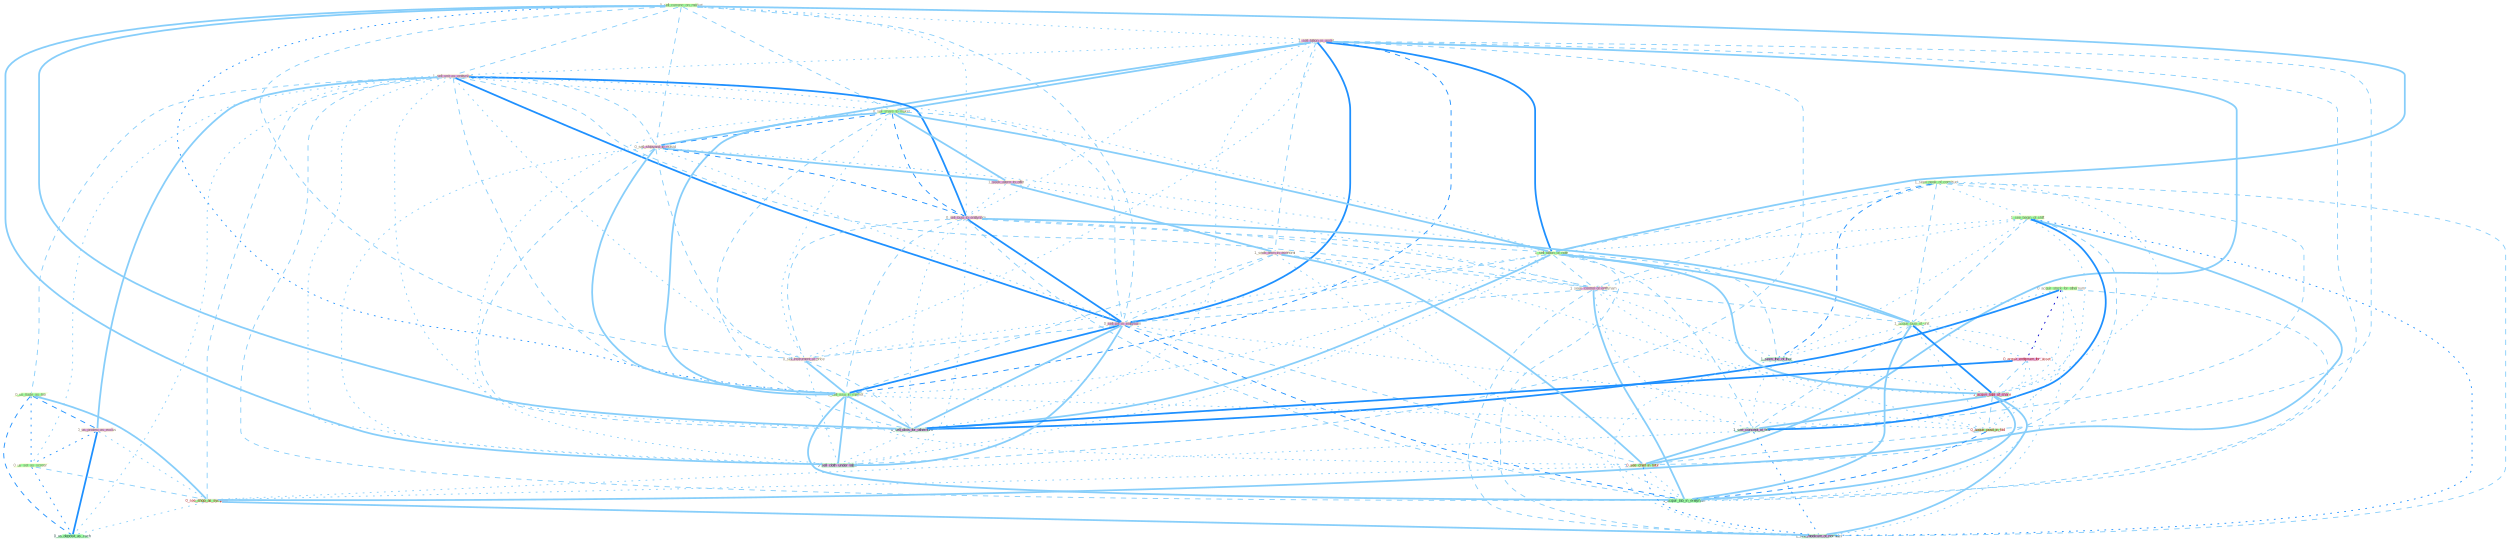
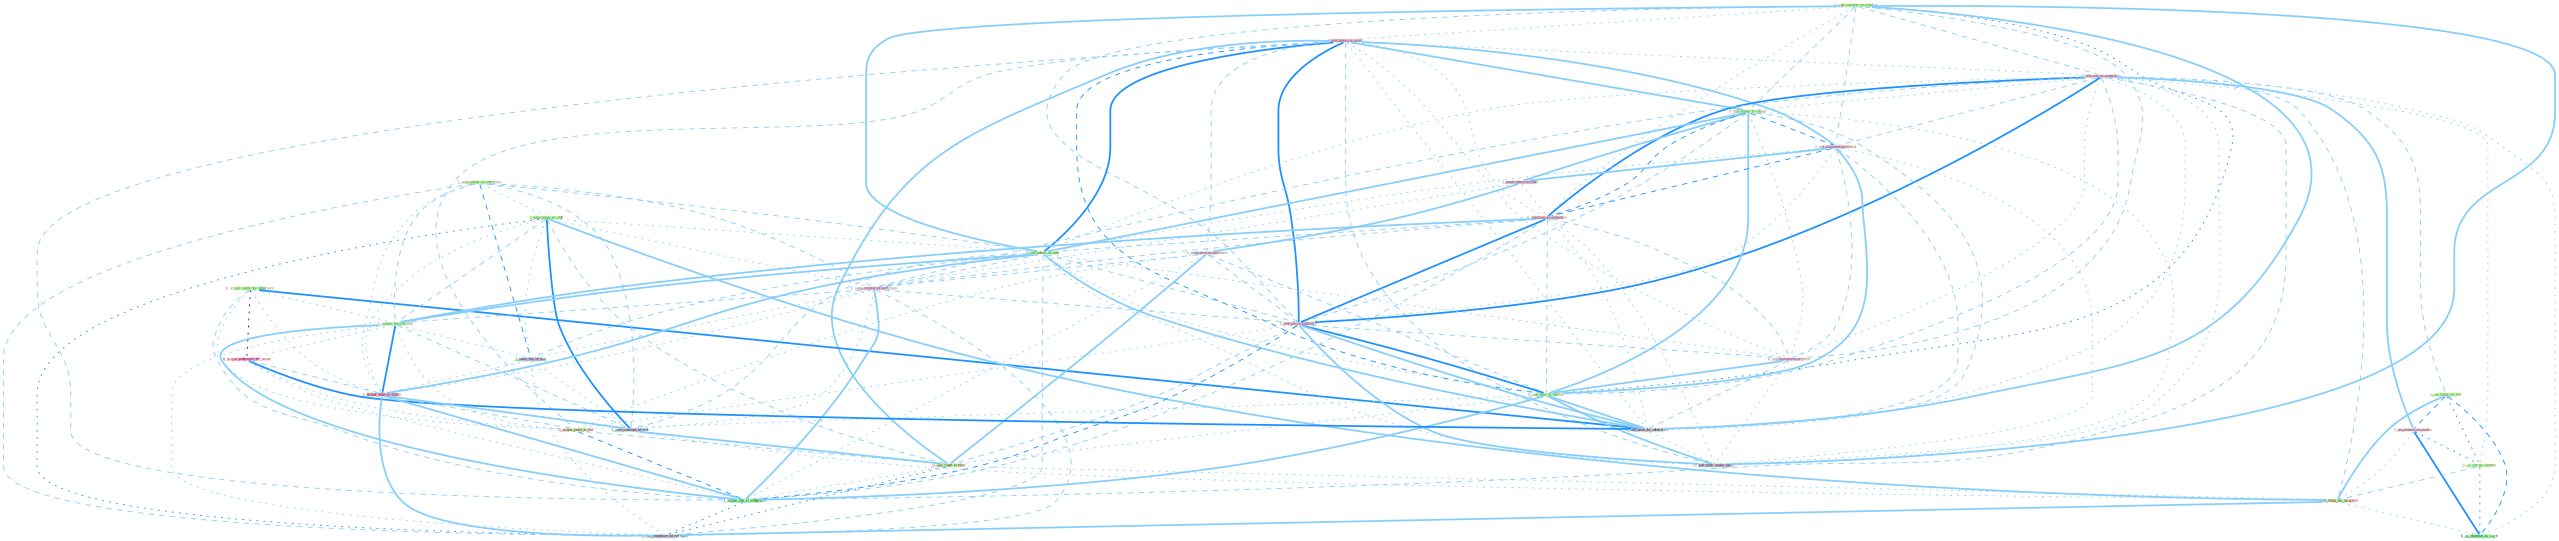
(1781, 475) -> (705, 518)
